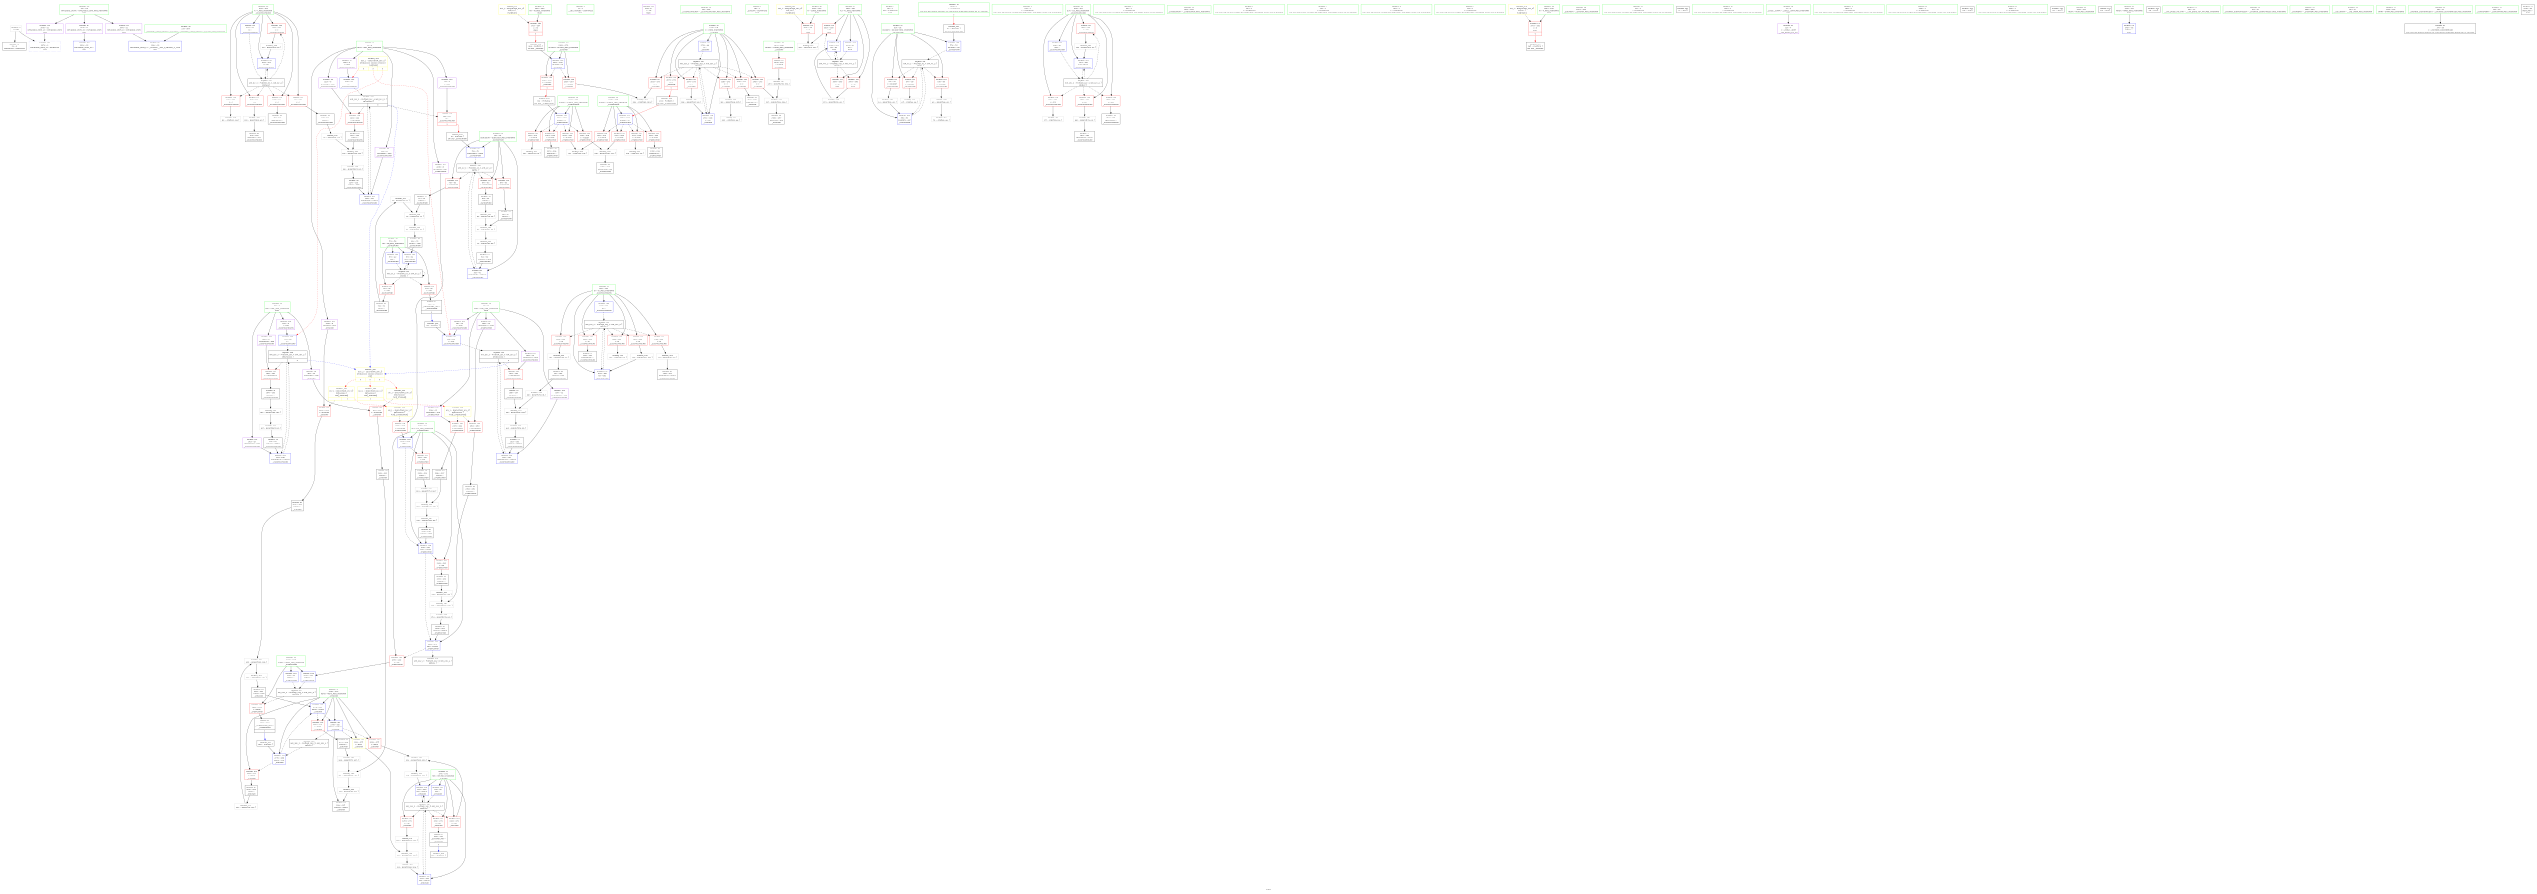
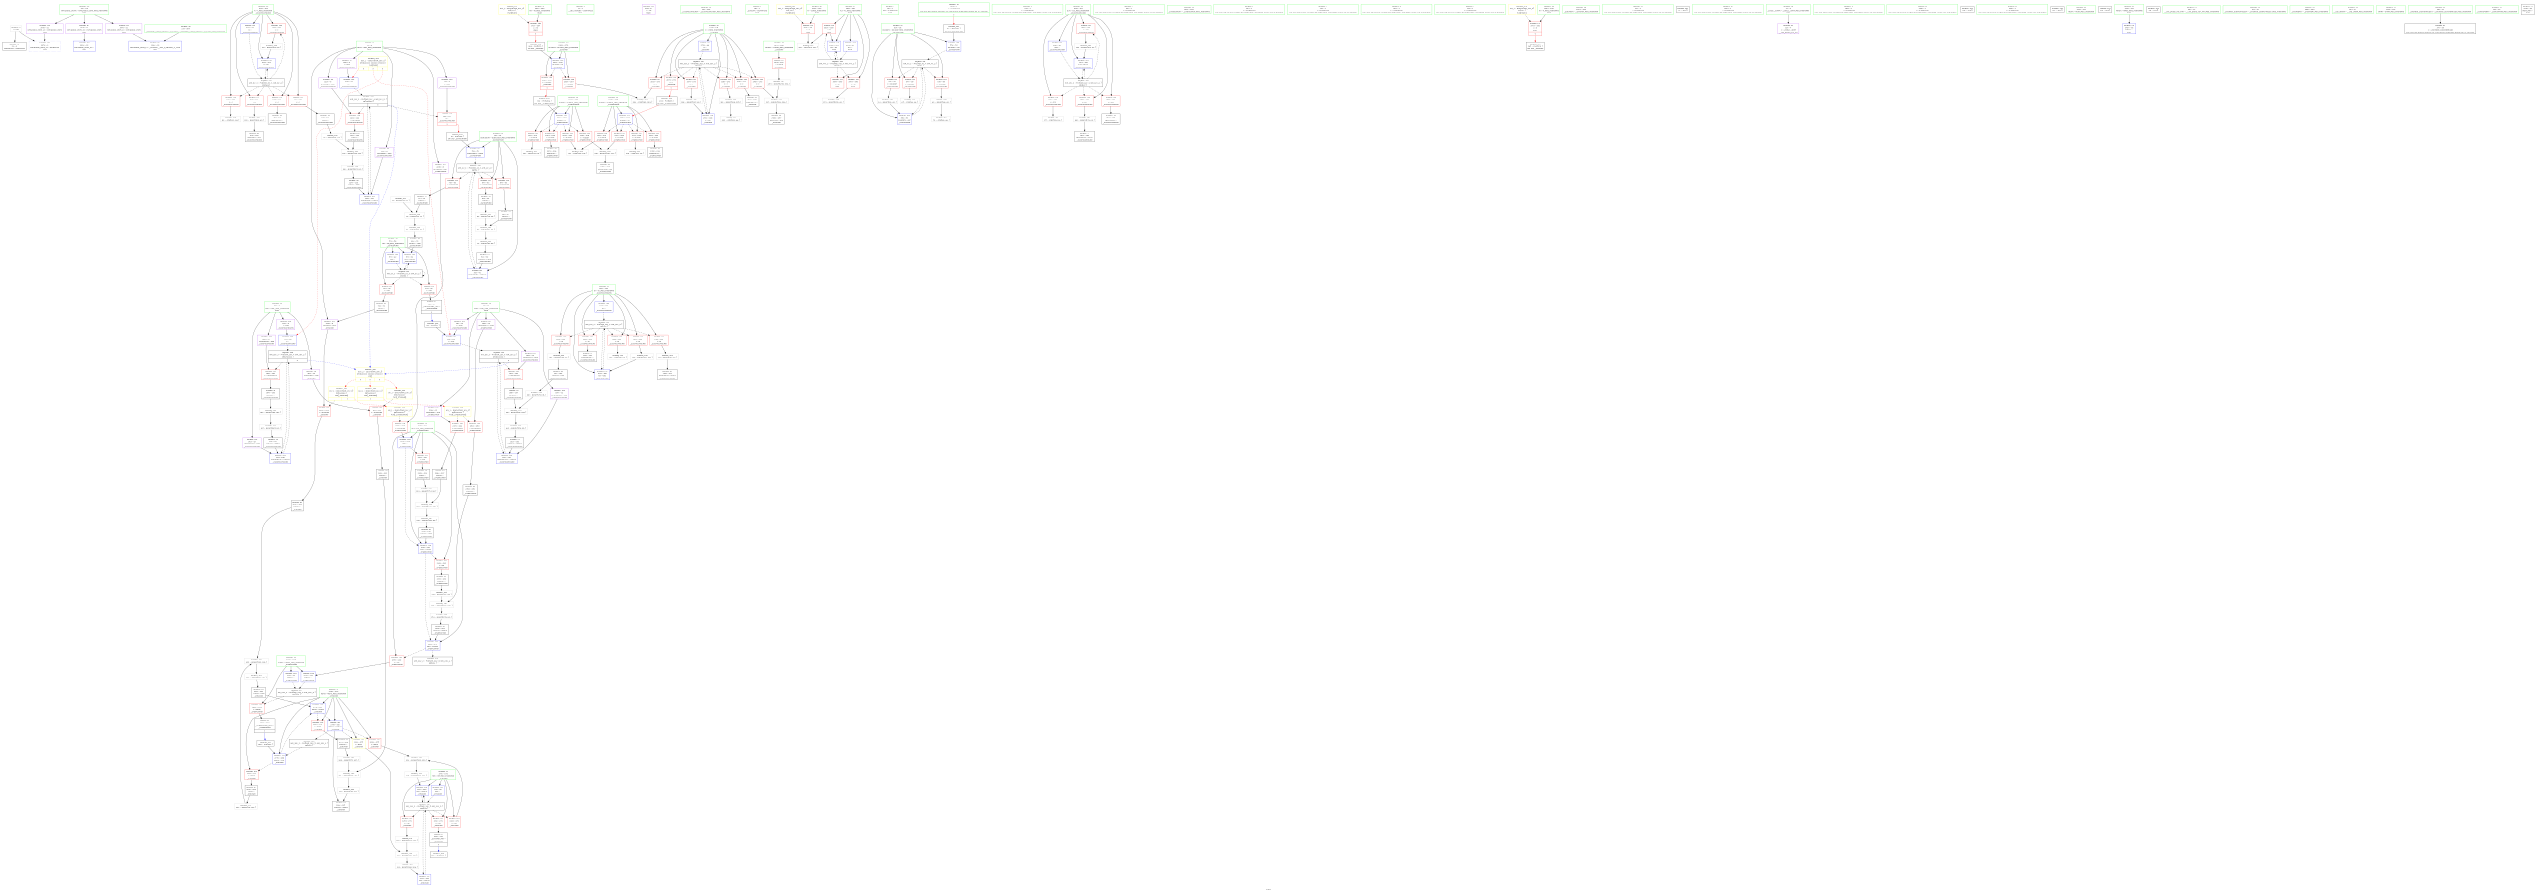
(817, 73) -> (831, 37)
(376, 249) -> (357, 315)
(465, 837) -> none
